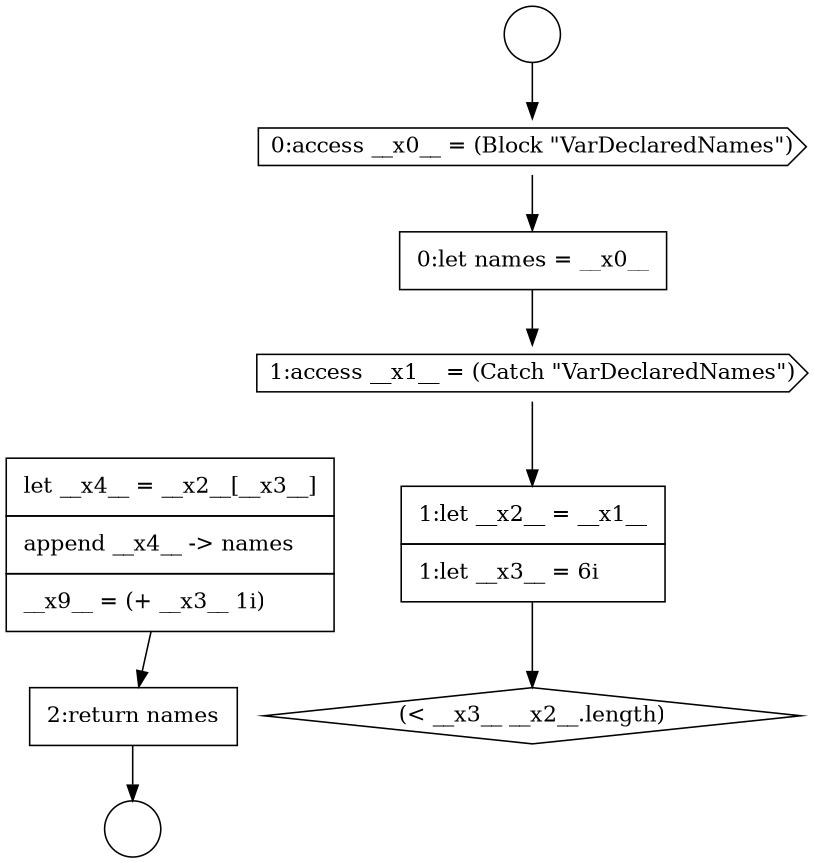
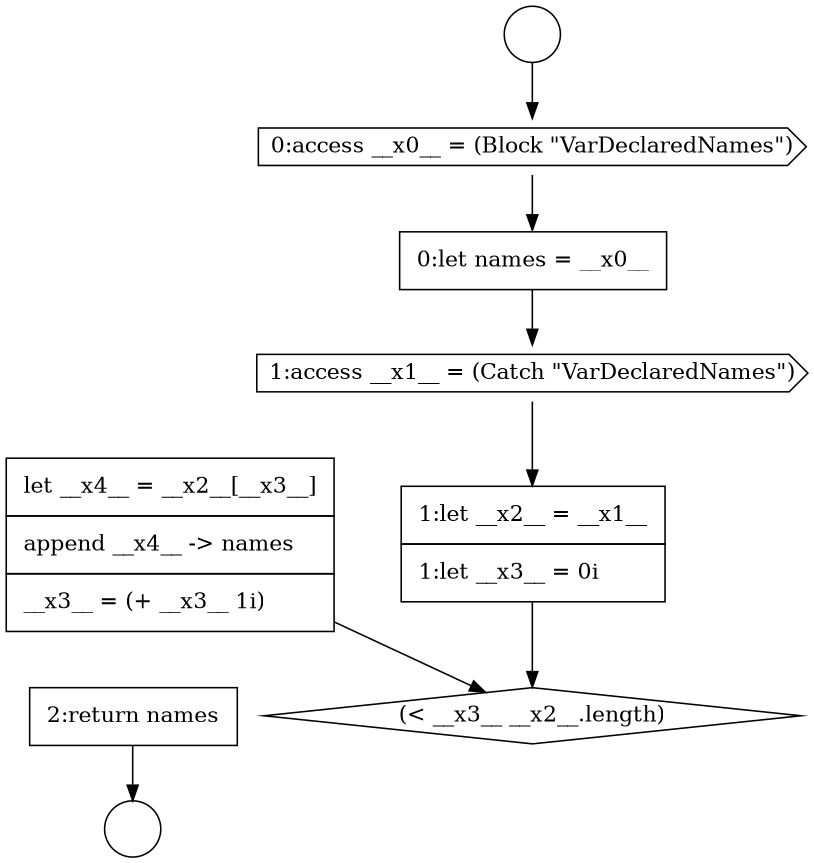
(509, 572) -> (509, 572)
(144, 602) -> (144, 602)
(147, 651) -> (403, 654)
